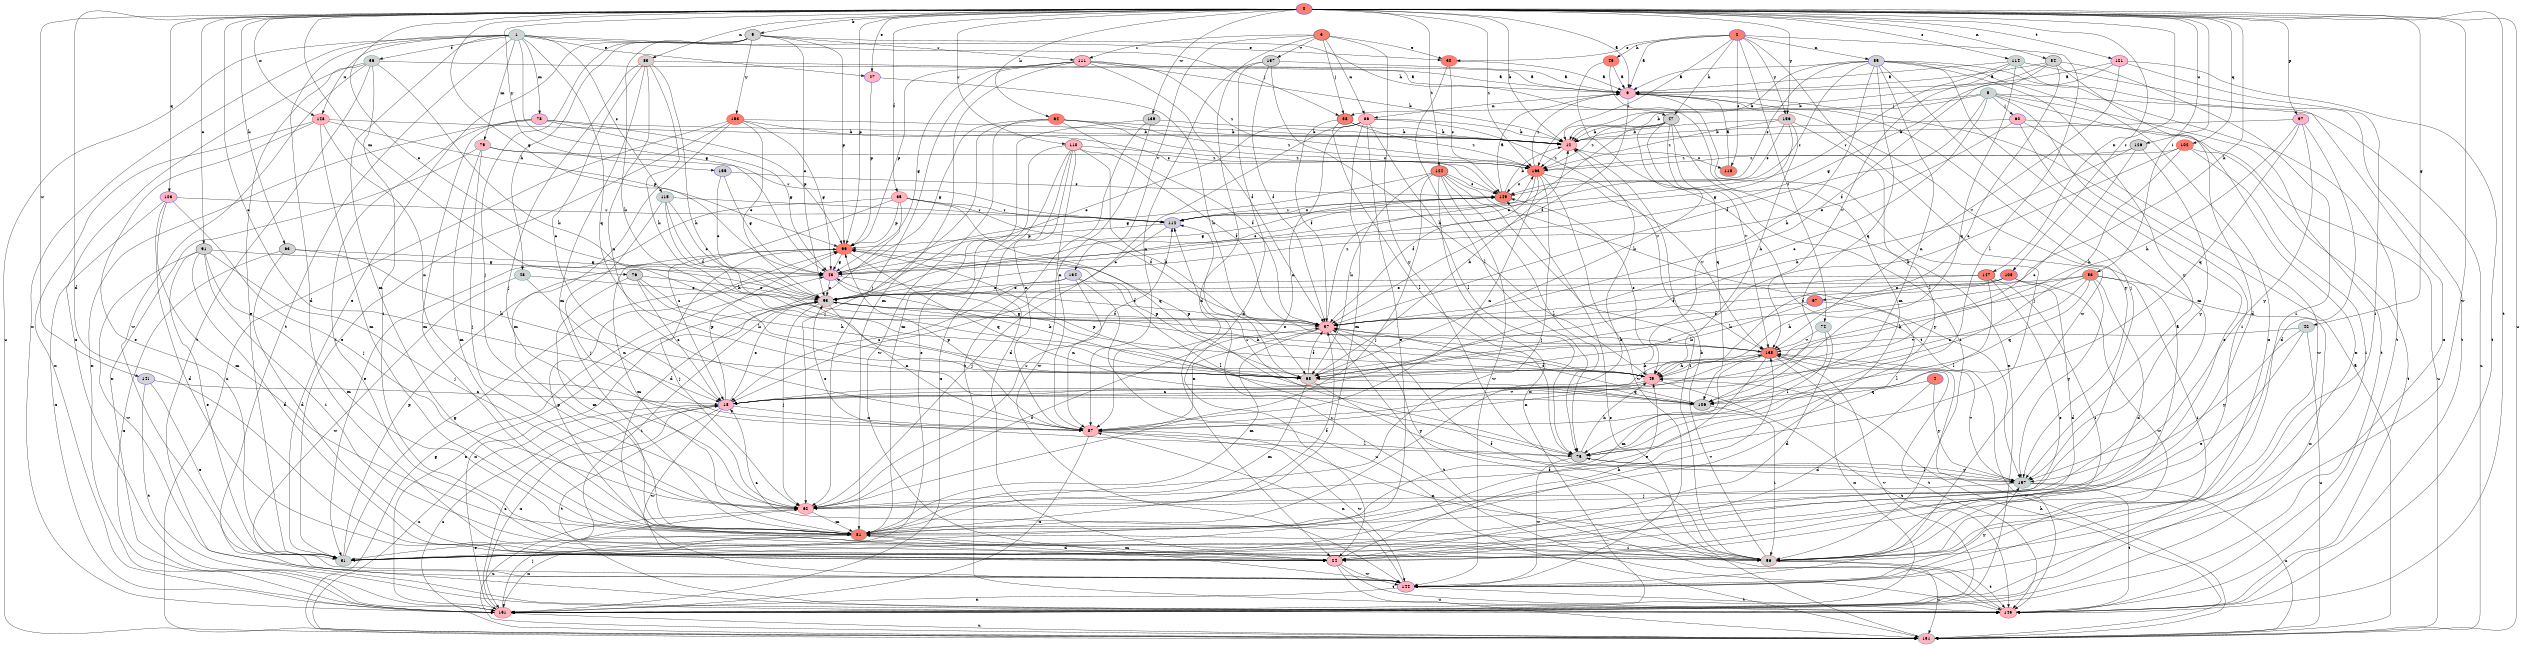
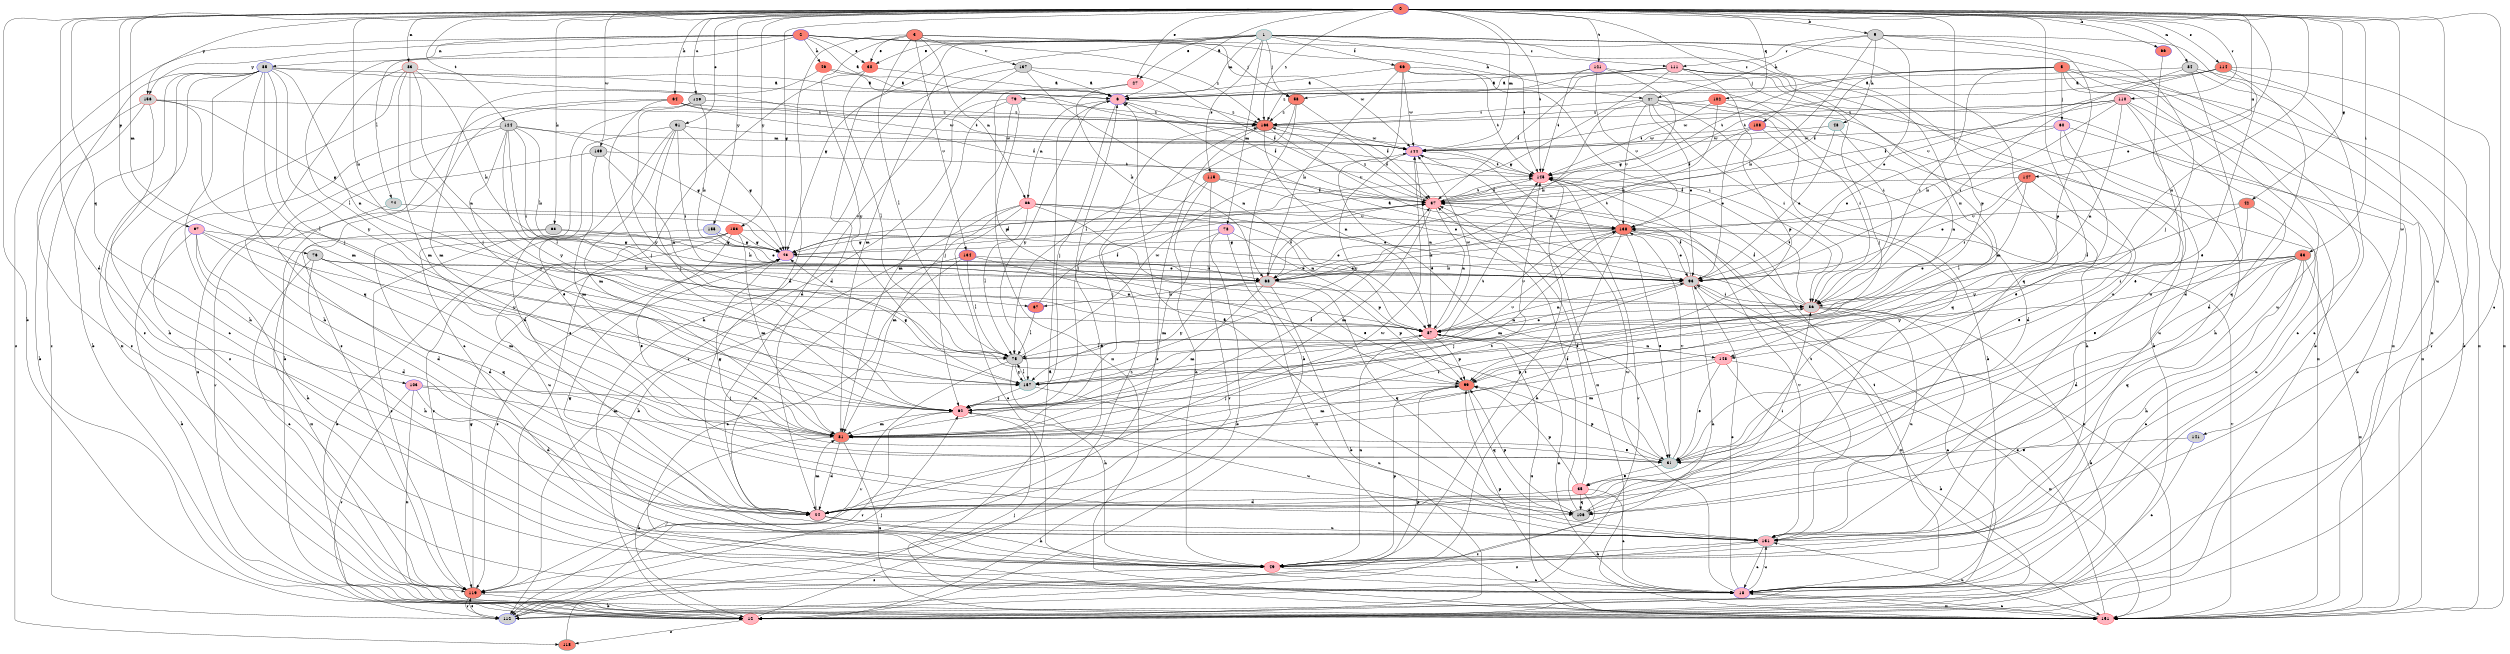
none -> (2163, 51)
(372, 61) -> (1402, 67)
(2016, 61) -> (2223, 67)
(744, 76) -> (766, 25)
(872, 77) -> (1135, 83)
(1988, 93) -> (2062, 67)
(1557, 112) -> (1191, 106)
(1404, 132) -> (215, 385)
(1593, 145) -> (1481, 112)
(1439, 171) -> (509, 125)
(1536, 171) -> (1265, 125)
(941, 184) -> (491, 238)
(665, 197) -> (1211, 177)
(1503, 197) -> (473, 593)
(1736, 246) -> none
(844, 249) -> (1466, 385)
(521, 268) -> (1626, 474)
(1073, 275) -> (968, 255)
(2463, 301) -> (1511, 83)
(2306, 327) -> (2247, 203)
(1567, 358) -> (1153, 294)
(1494, 379) -> (777, 138)
(1935, 379) -> none
(626, 394) -> (1541, 341)
(1060, 404) -> none
(1738, 409) -> (899, 212)
(579, 448) -> none
(927, 549) -> none
(850, 609) -> (1790, 338)
